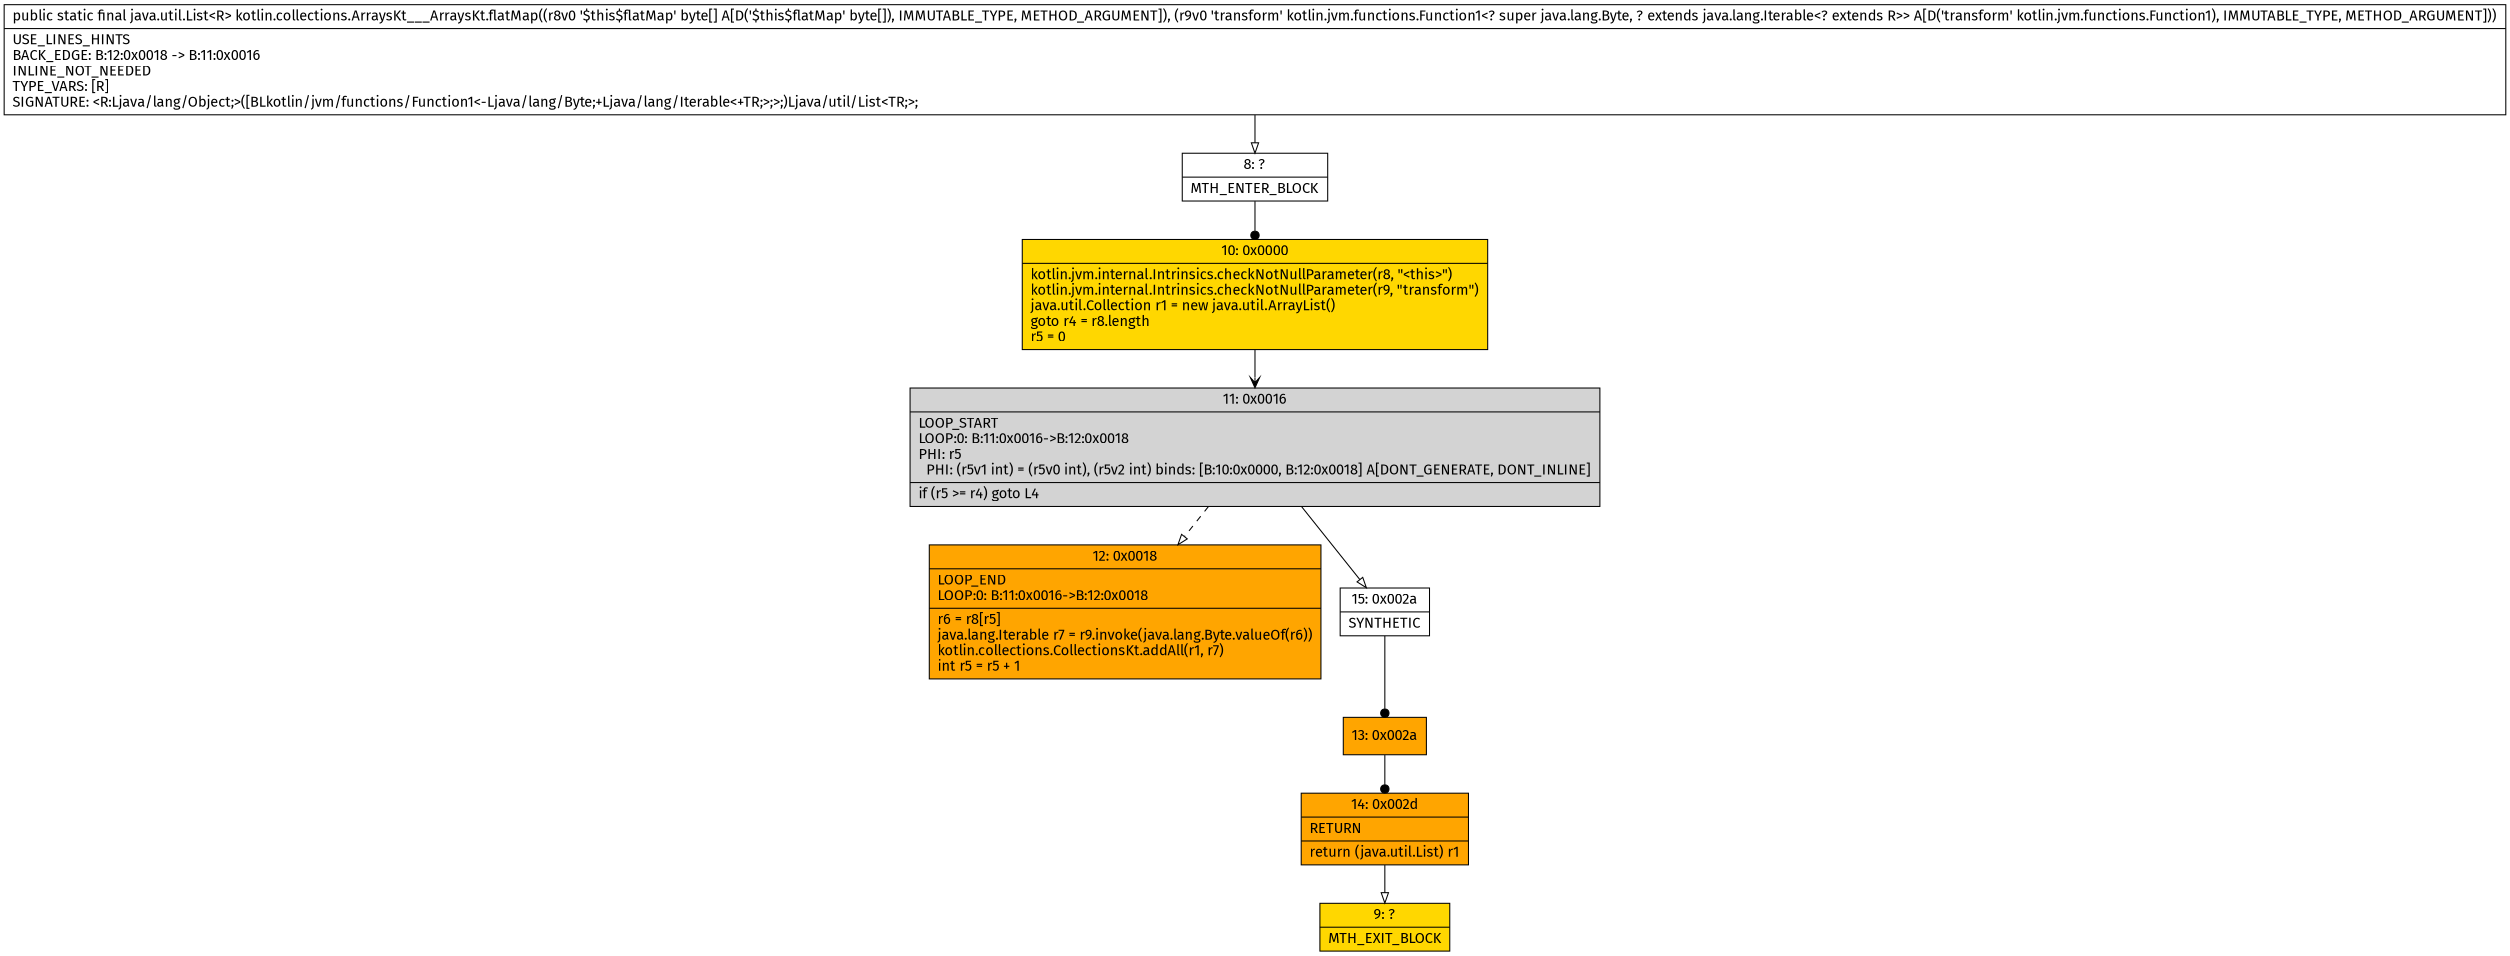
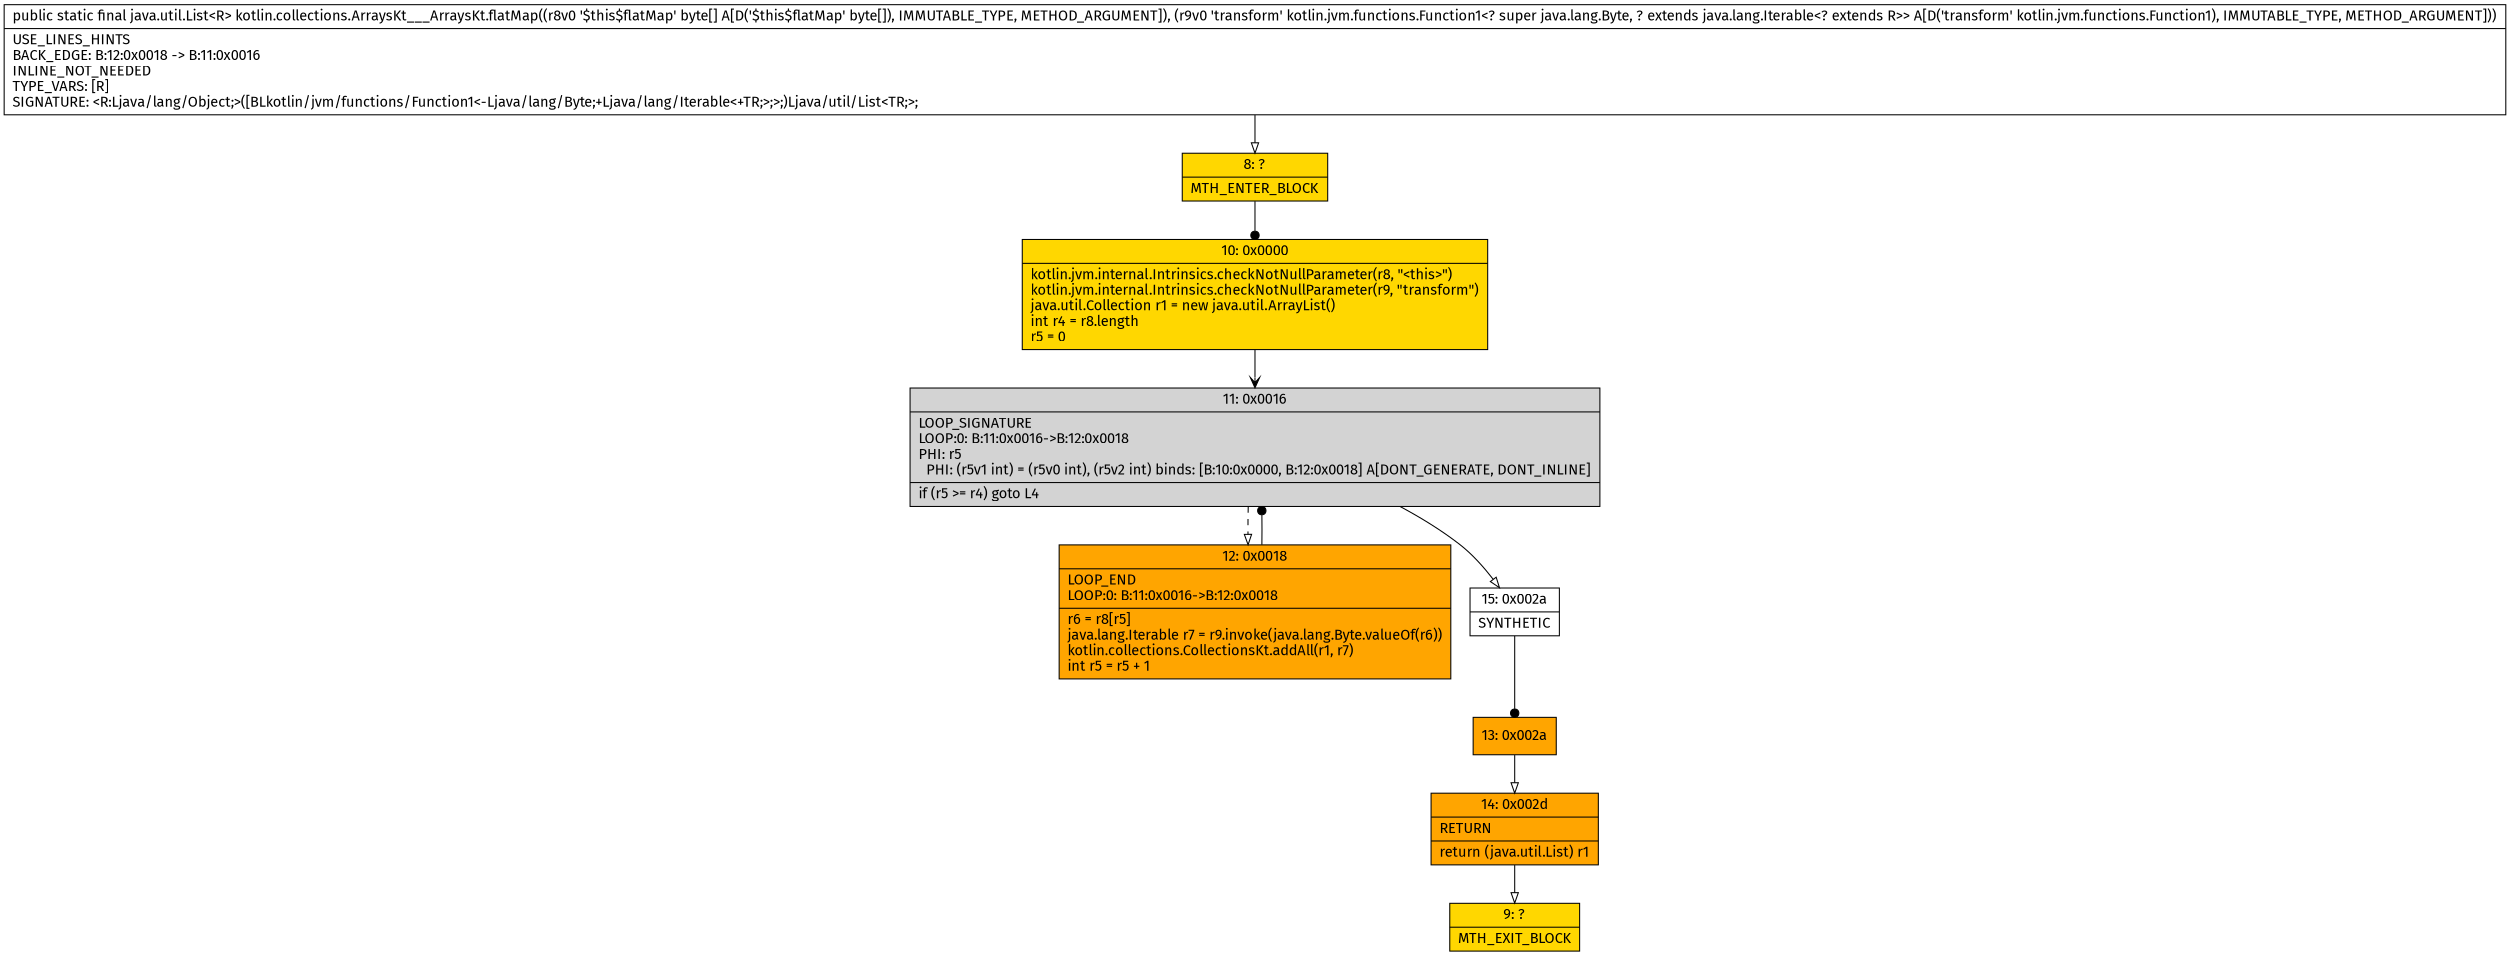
(1255, 177) -> (1255, 177)
(1090, 322) -> (1085, 322)
(959, 423) -> (976, 423)
none -> (1262, 530)
(1385, 770) -> (1515, 769)
